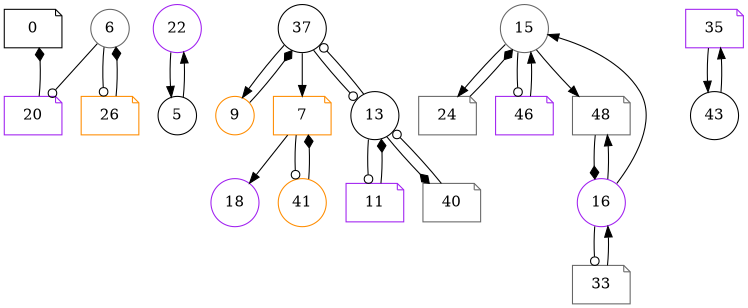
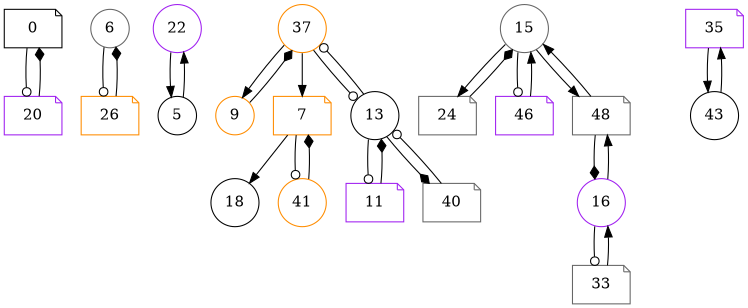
(302, 29) -> (302, 29)
(76, 67) -> (26, 68)
(640, 92) -> (572, 74)
(235, 203) -> (235, 203)
